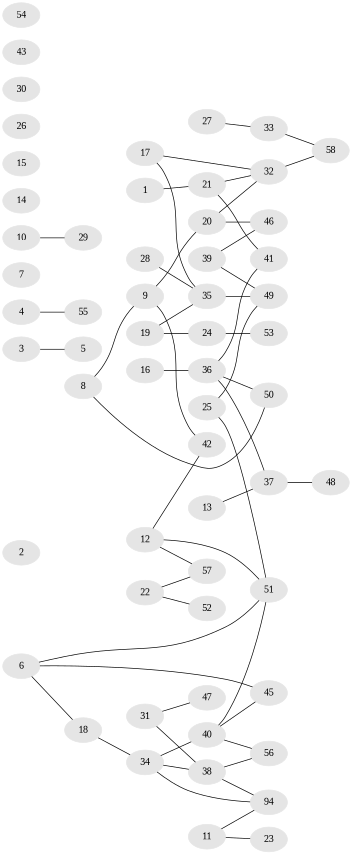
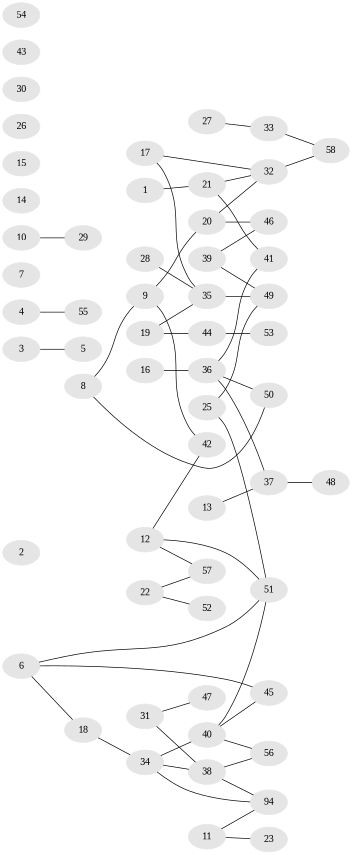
(207, 333) -> (207, 333)
